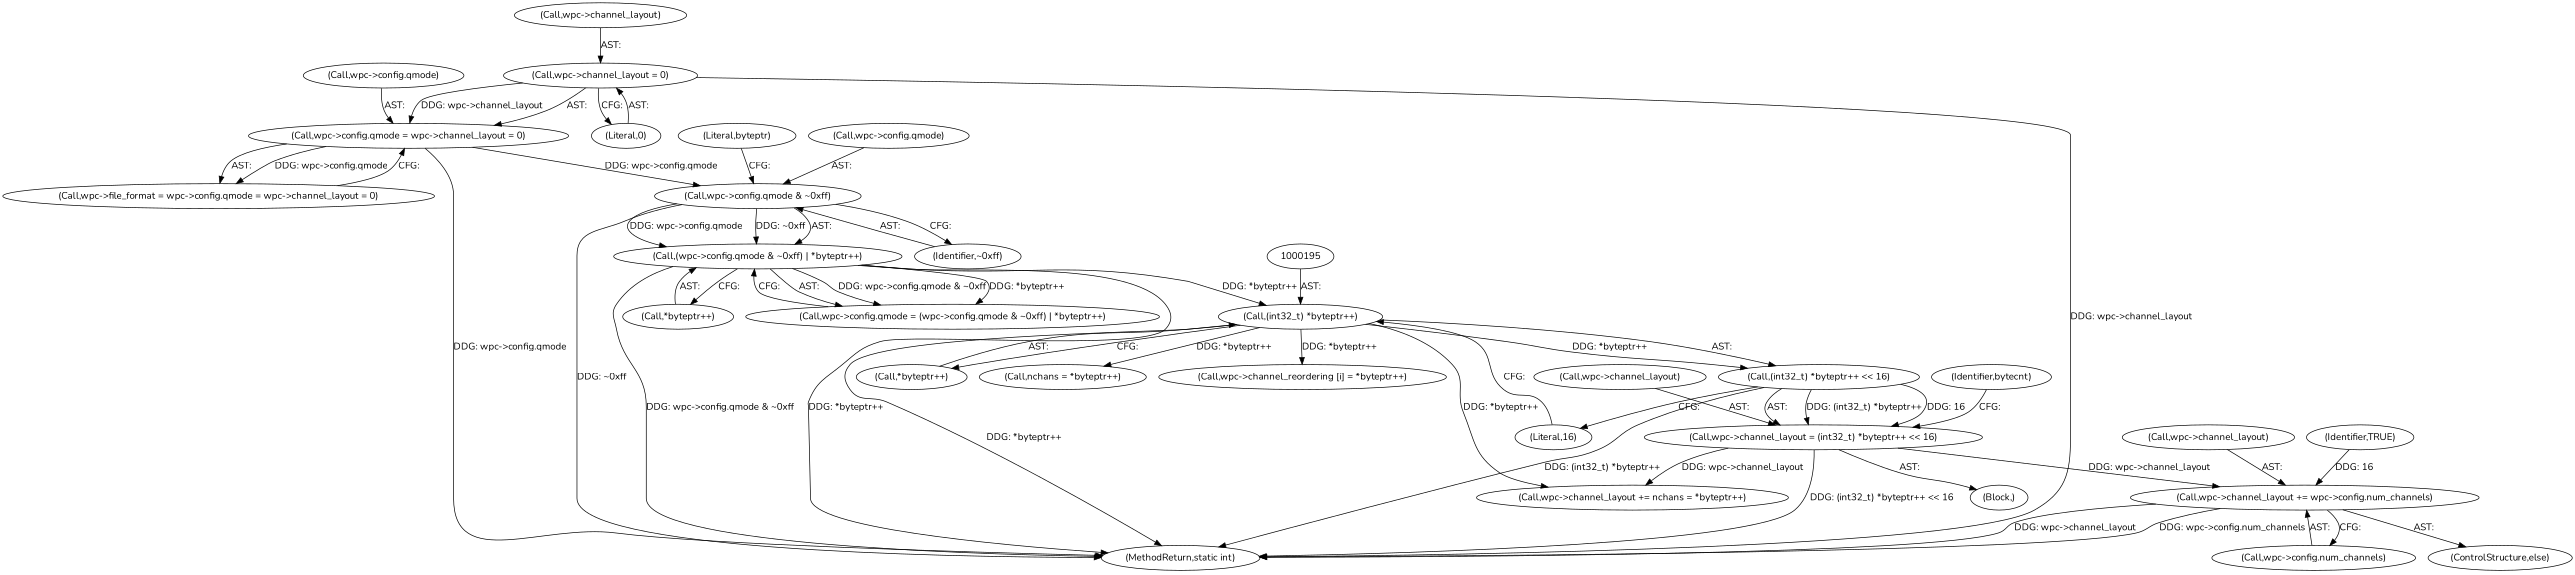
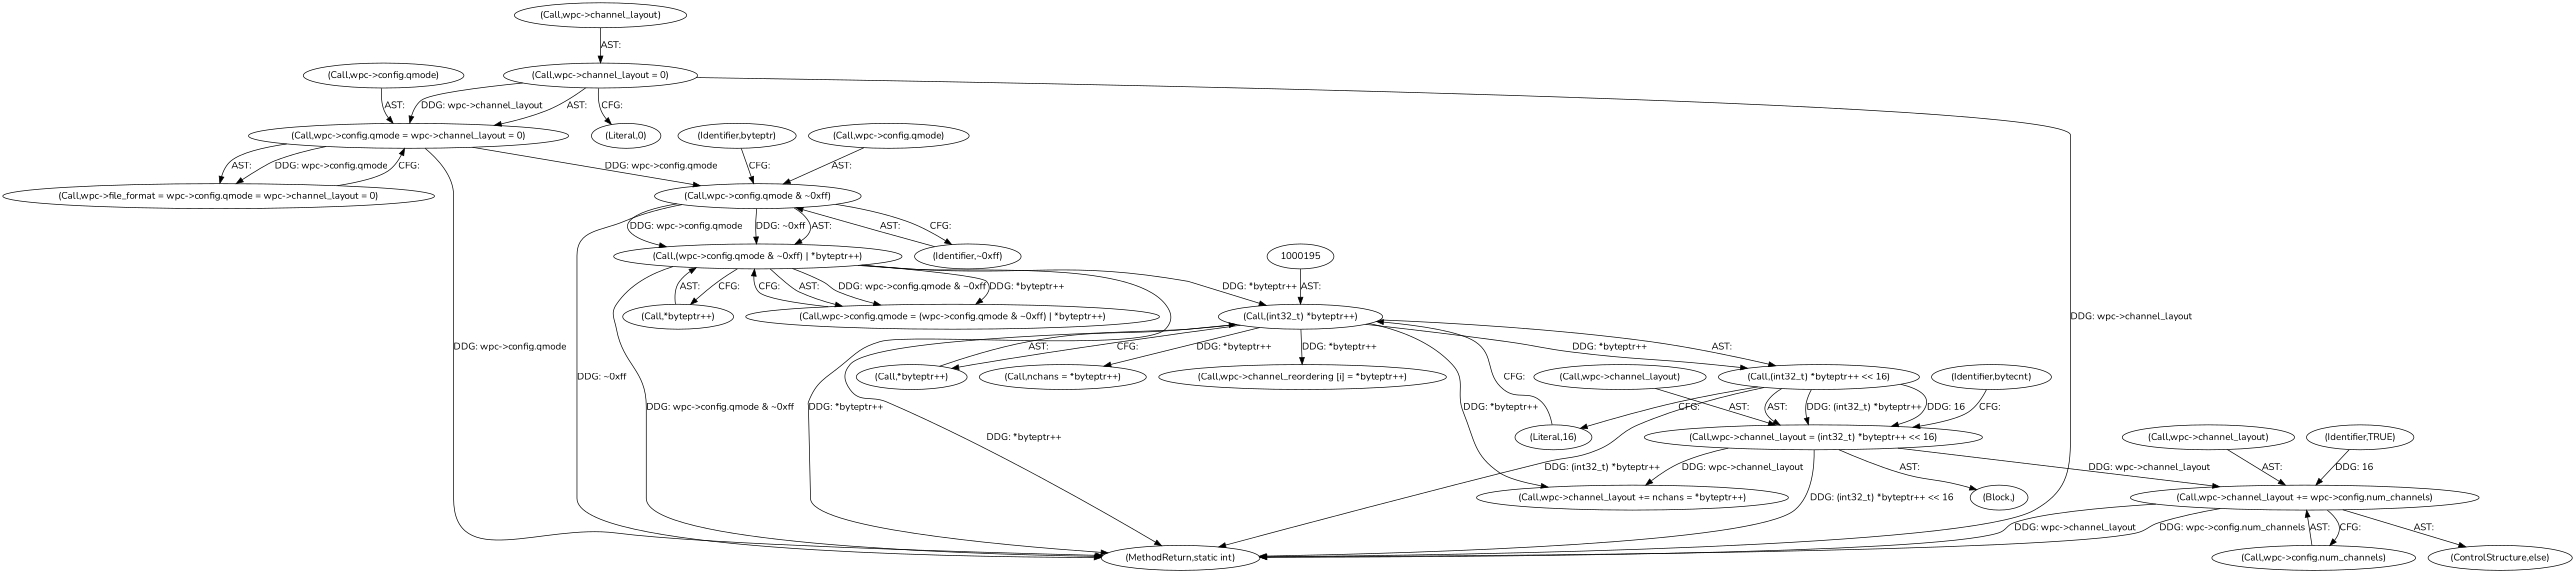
(628, 107) -> none
(737, 136) -> (737, 136)
